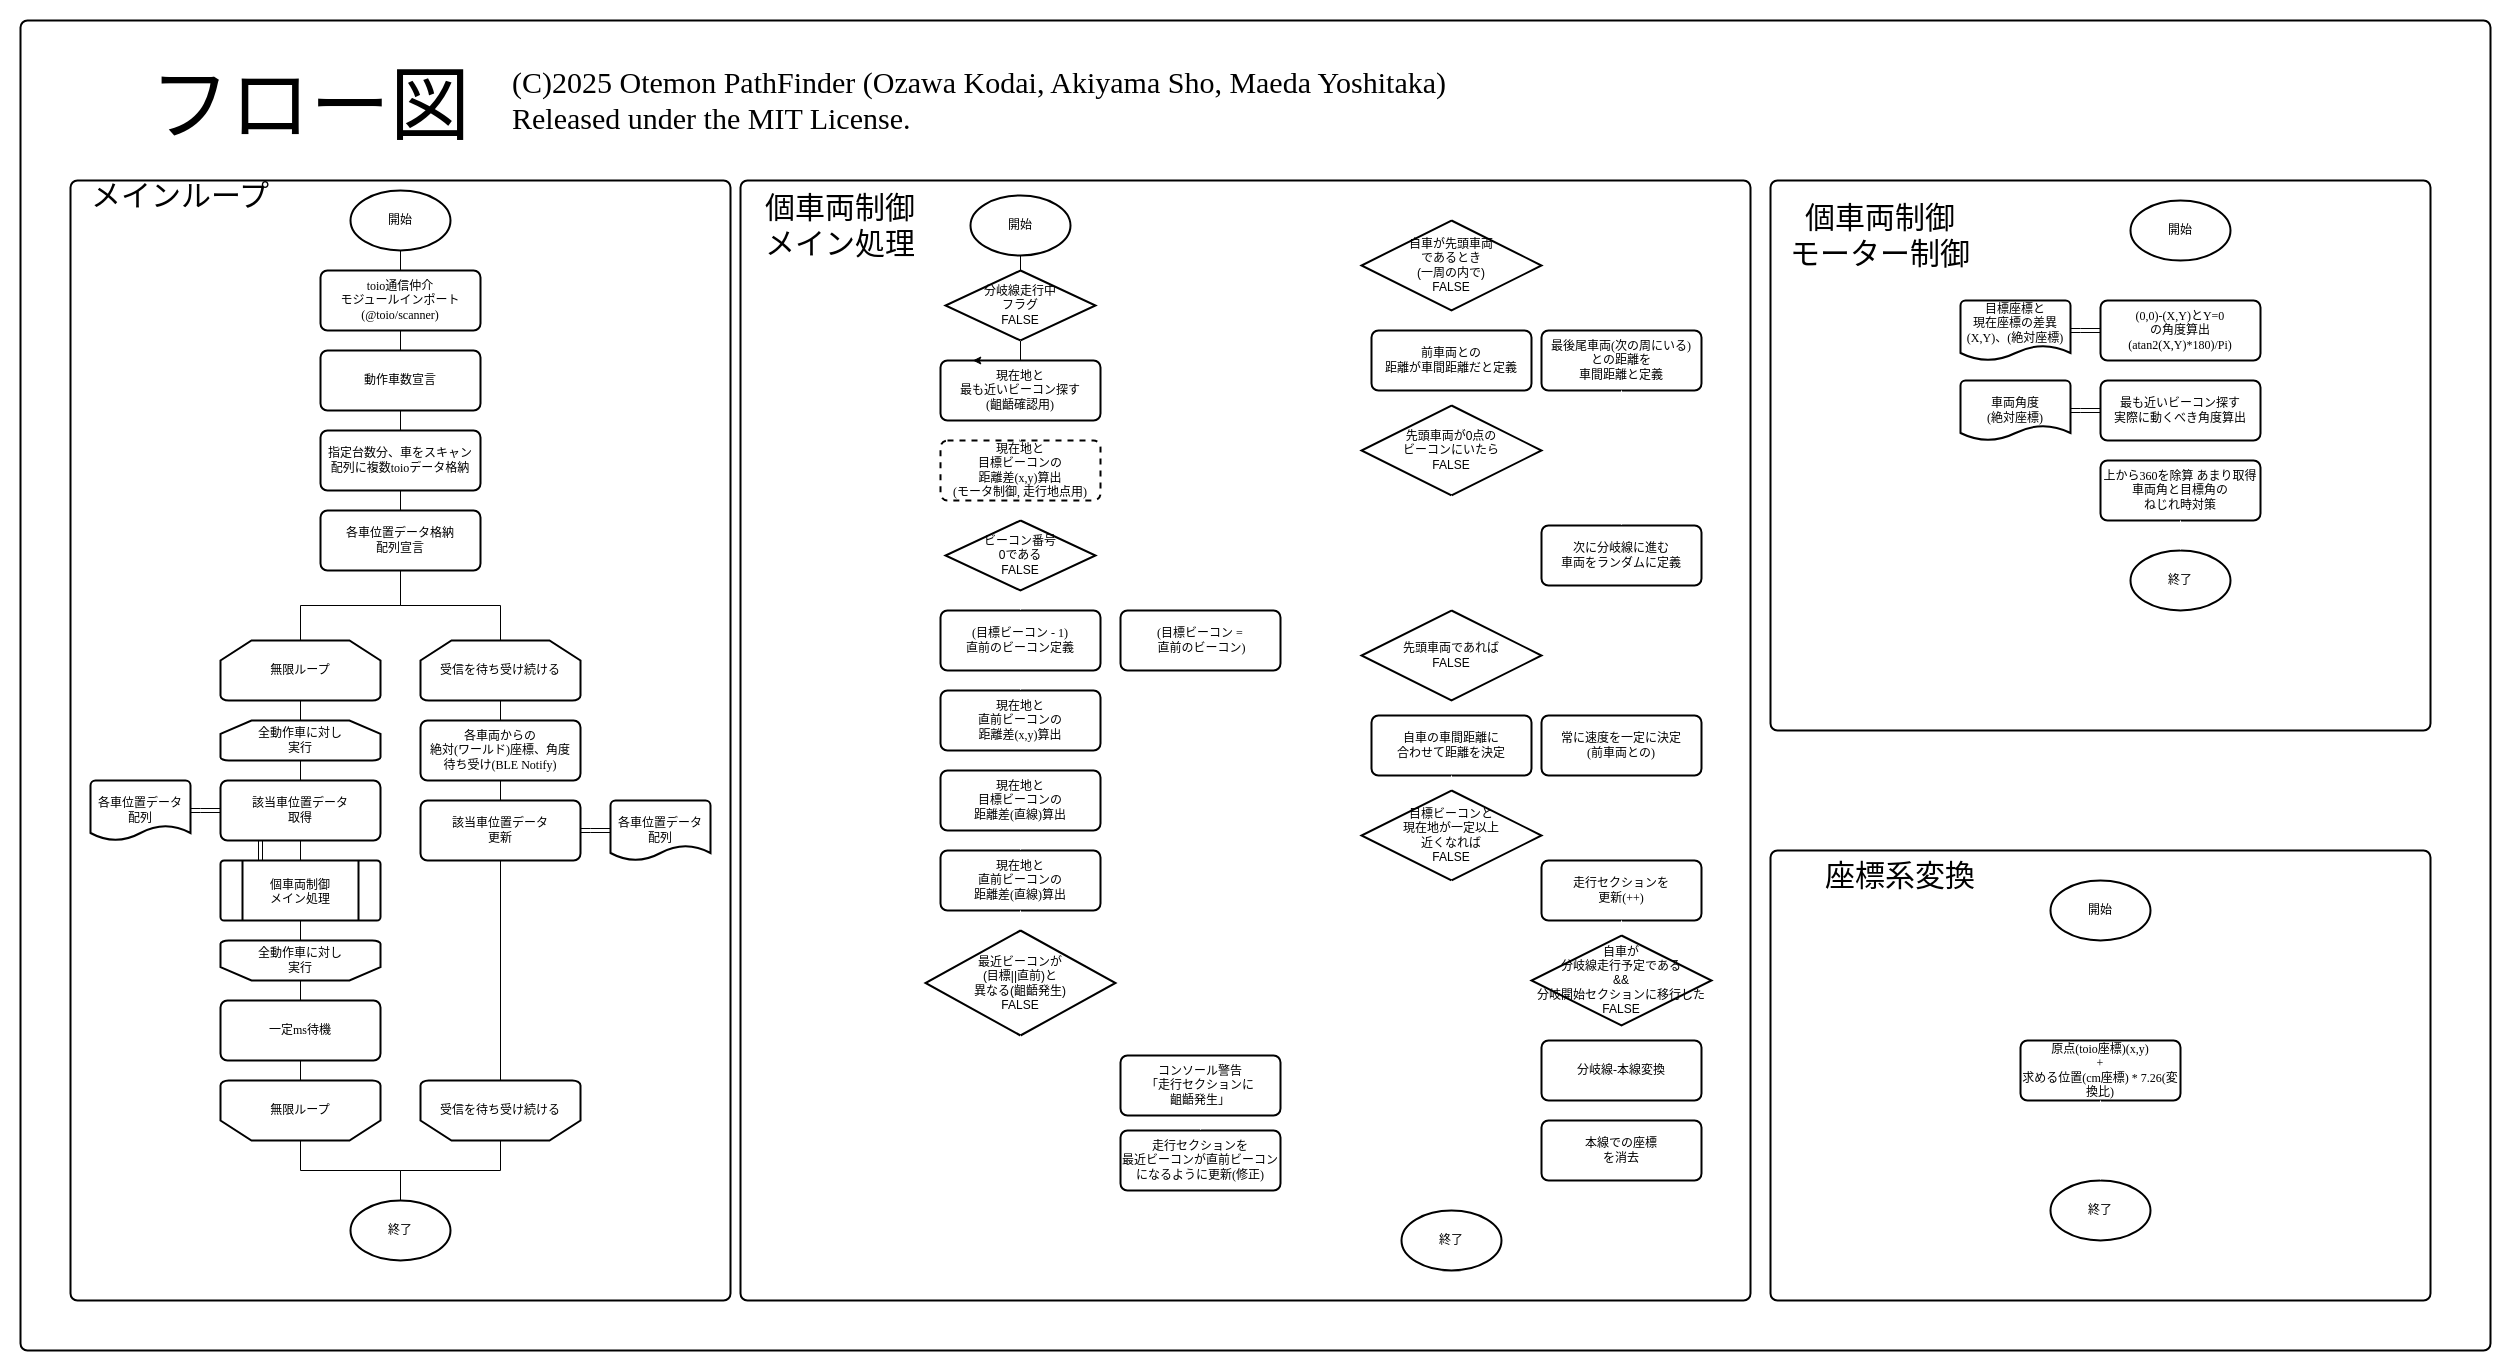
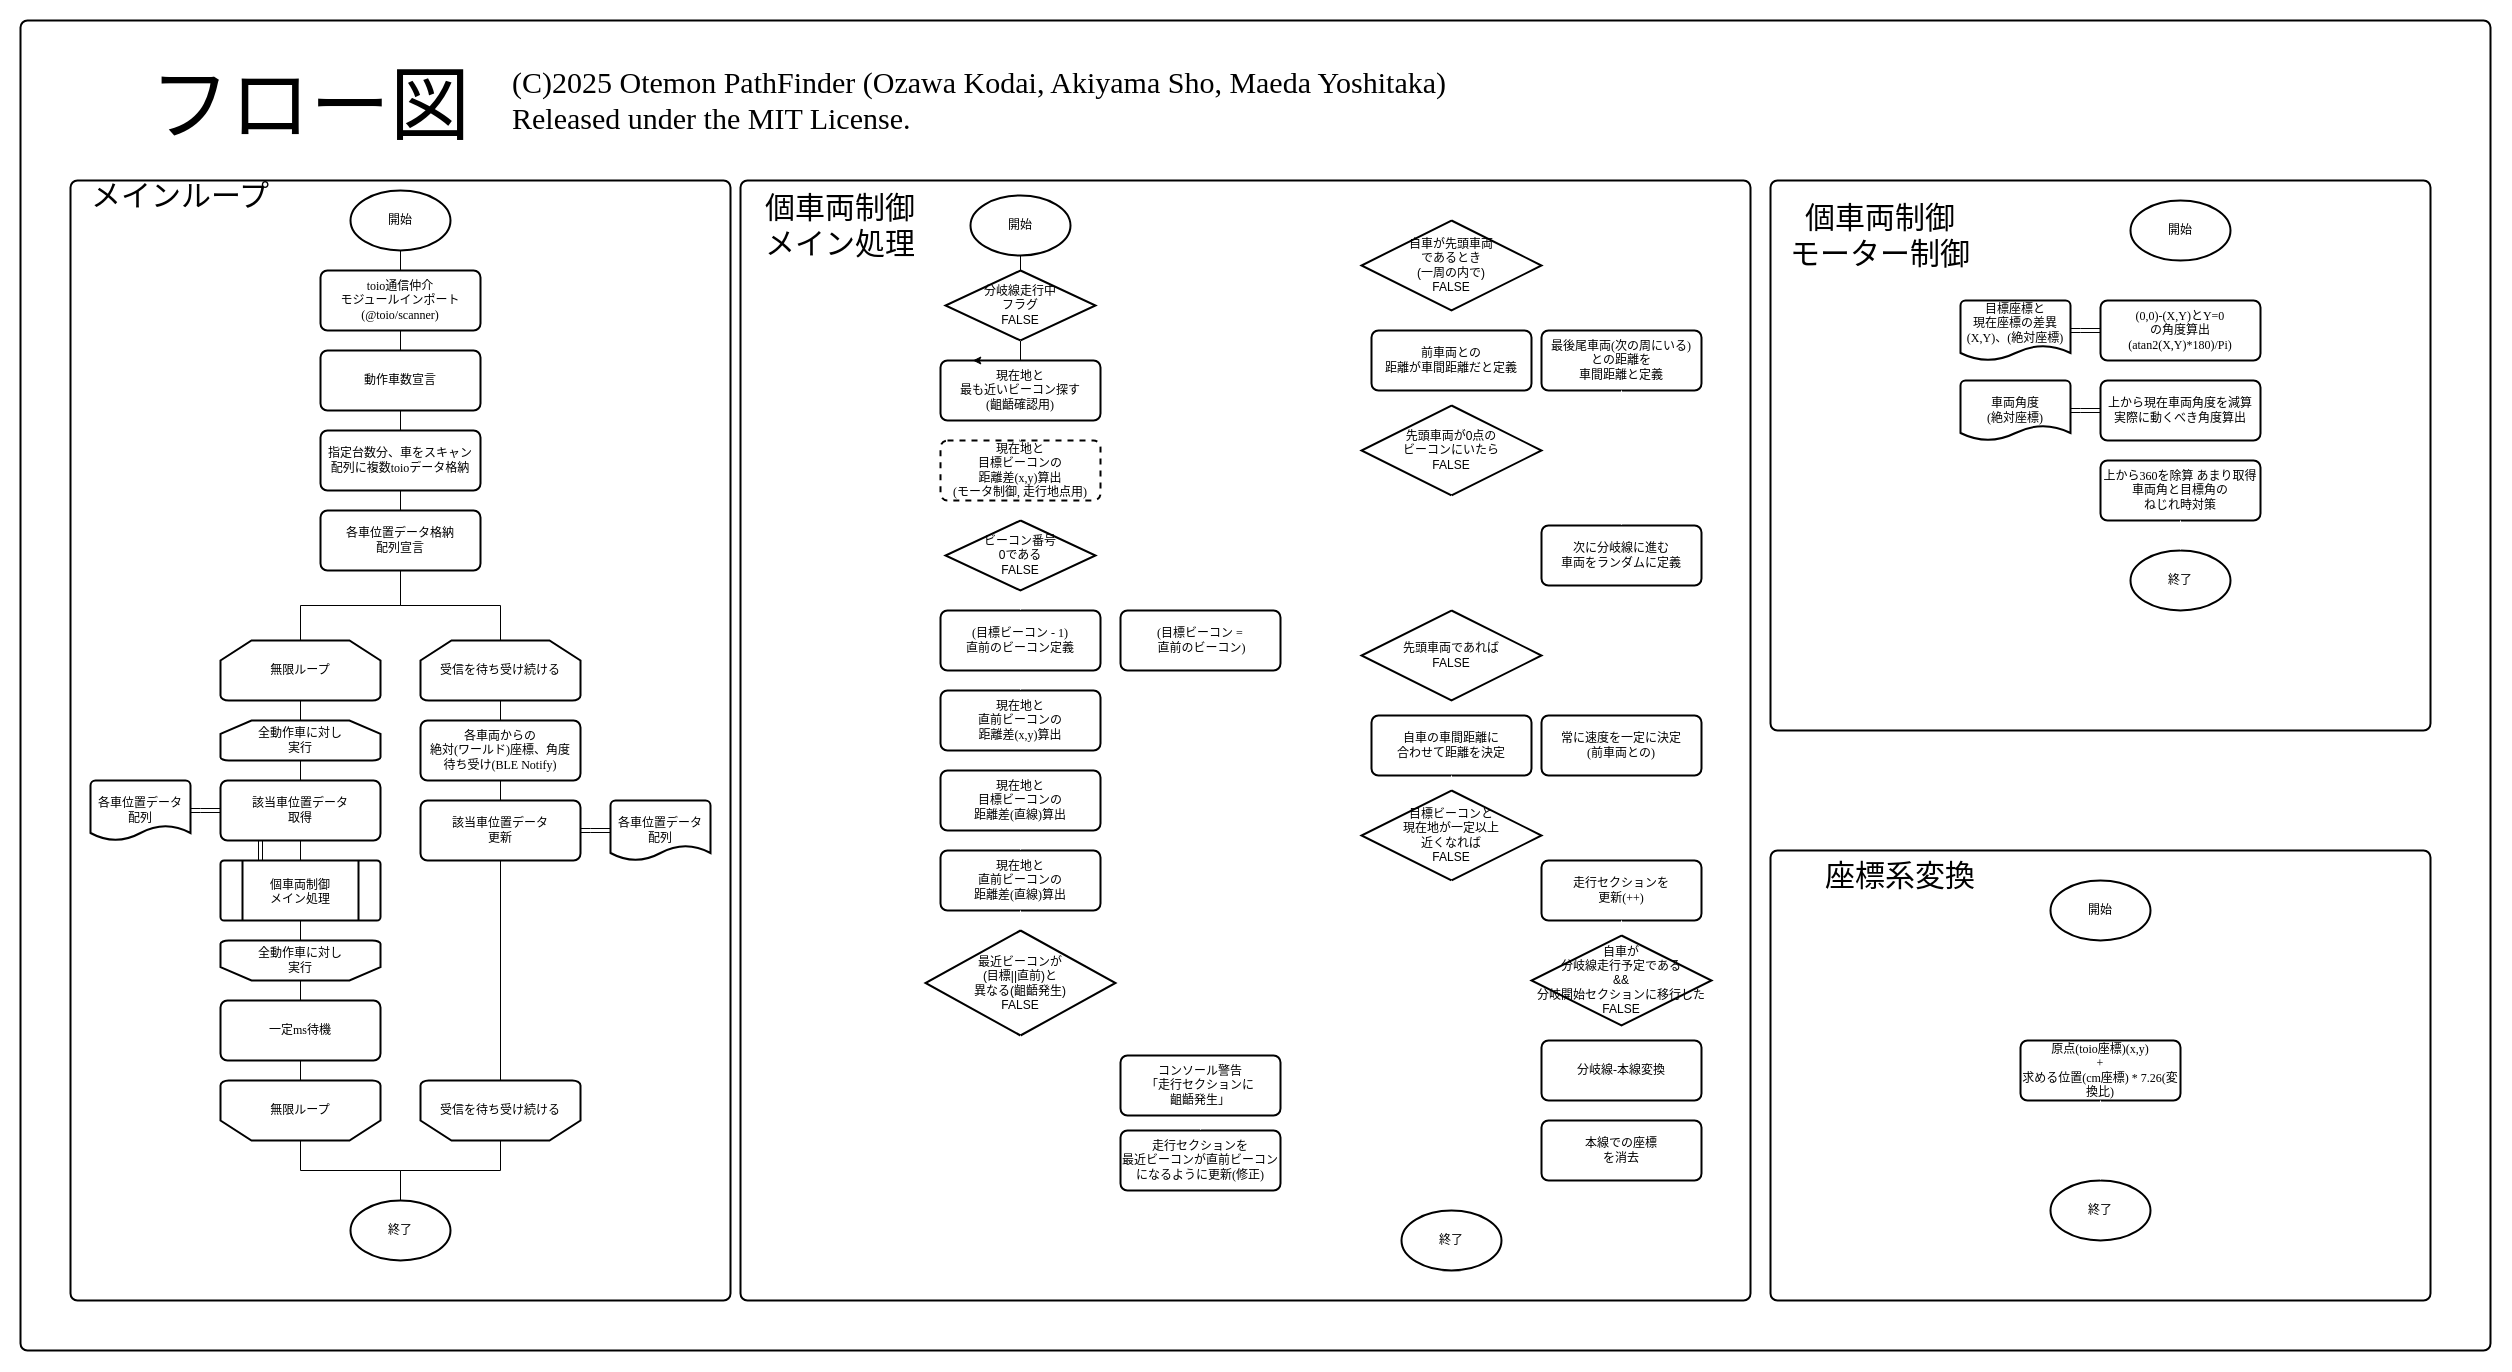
(2181, 411) -> (2181, 411)
